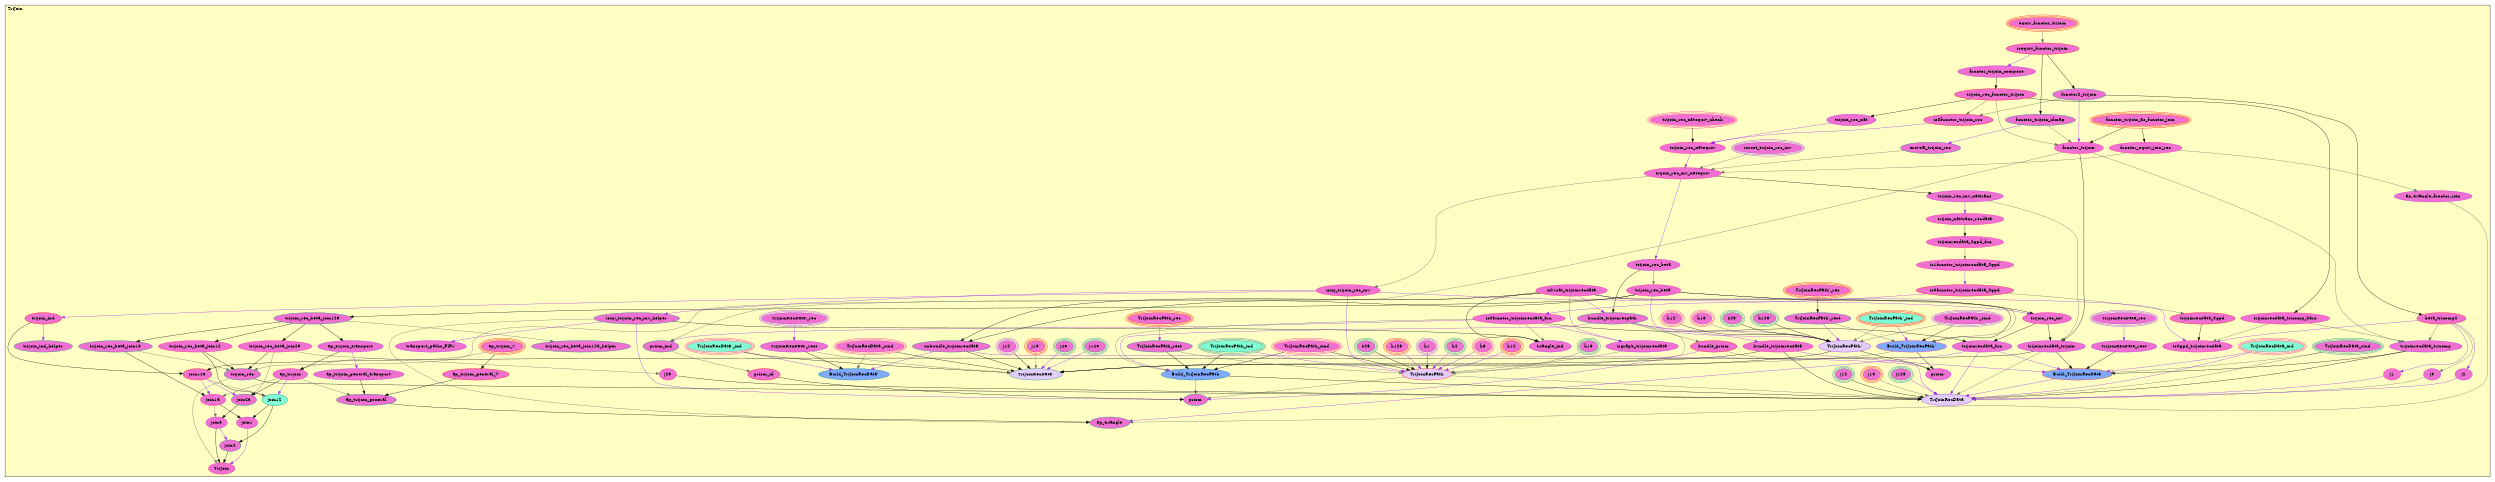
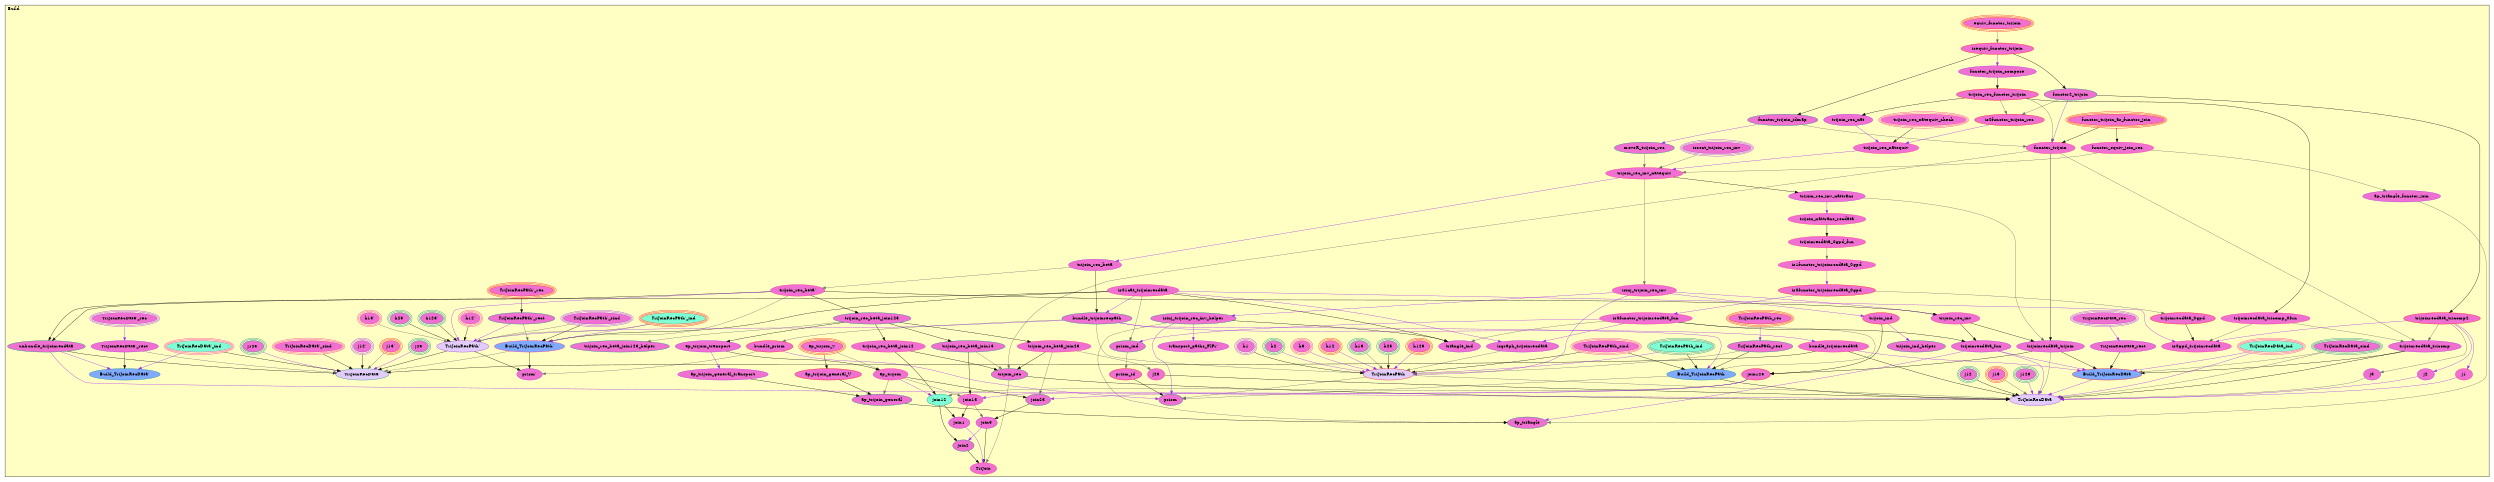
(15, 9) -> (14, 9)
(2441, 318) -> (2442, 318)
(862, 361) -> none
